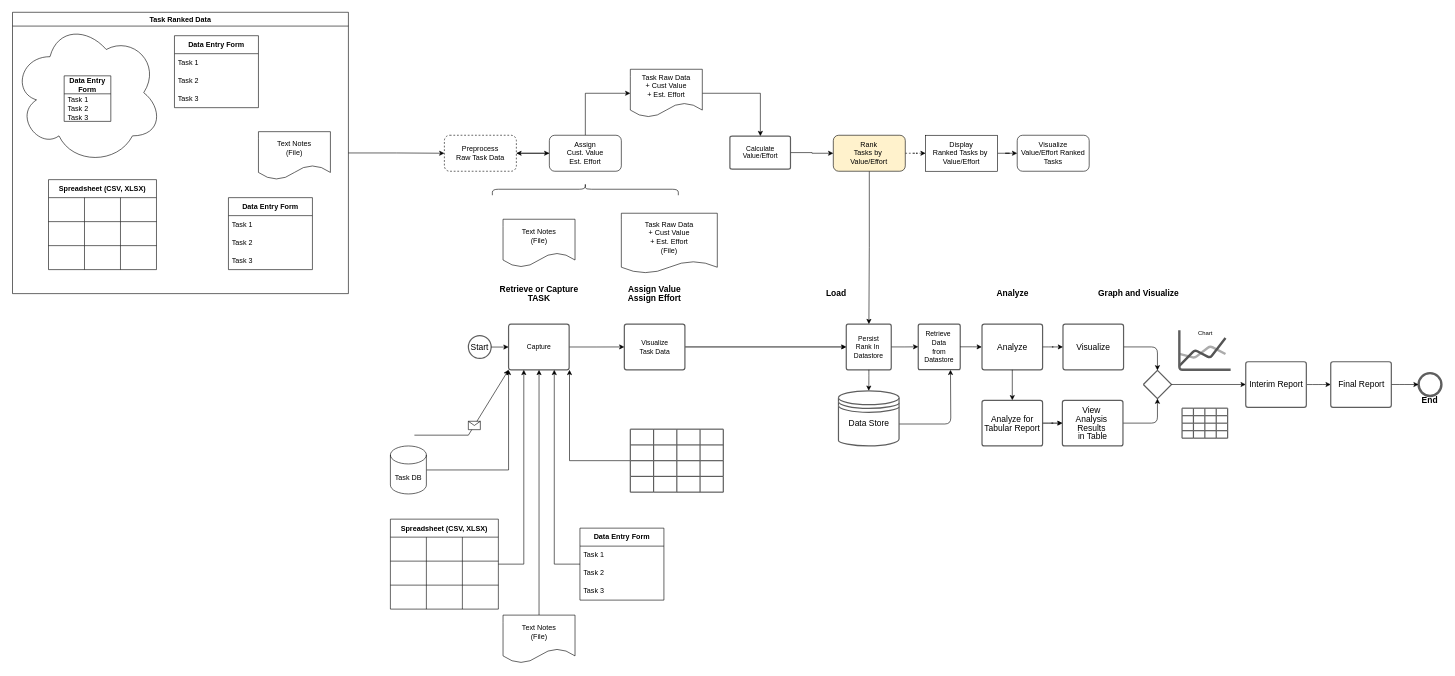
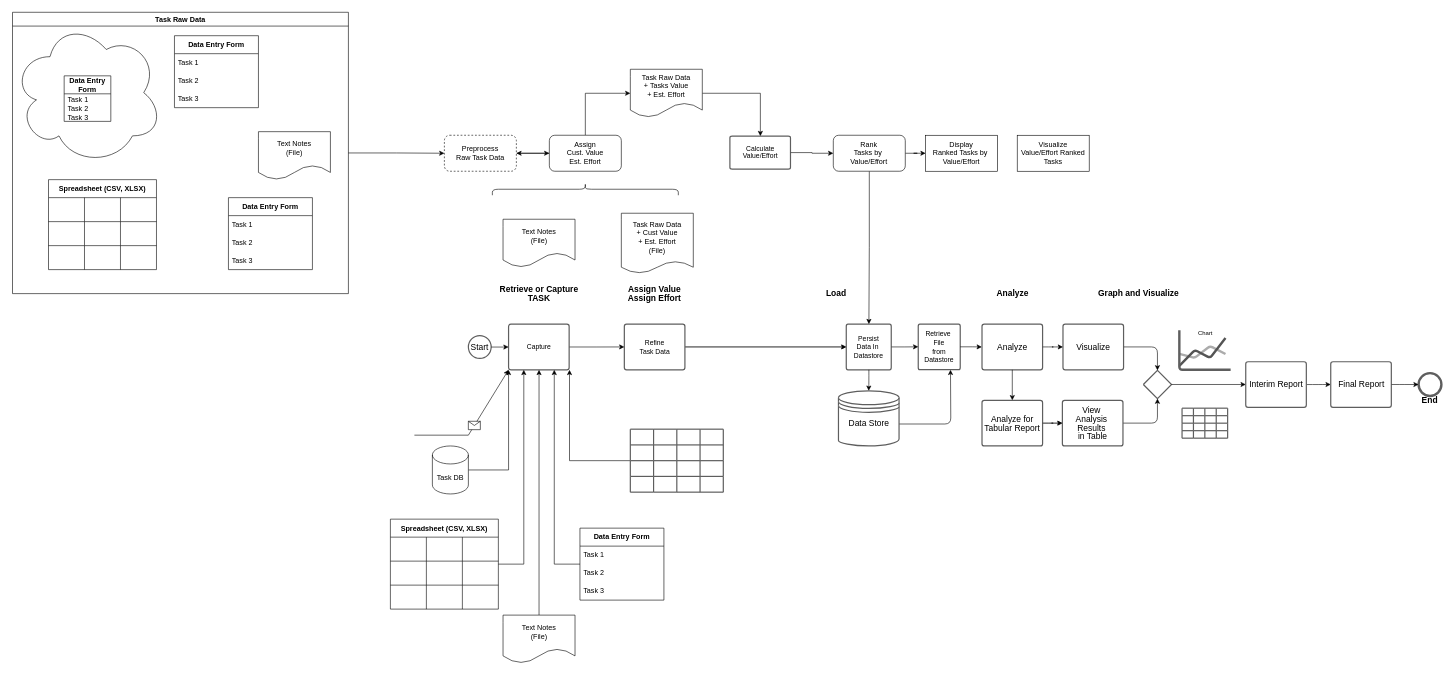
(180, 20) -> (180, 20)
(666, 86) -> (666, 86)
(869, 153) -> (869, 153)
(915, 153) -> (915, 153)
(1007, 153) -> none
(1053, 153) -> (1053, 153)
(669, 243) -> (657, 243)
(655, 347) -> (655, 347)
(869, 347) -> (869, 347)
(939, 347) -> (939, 347)
(408, 470) -> (450, 470)
